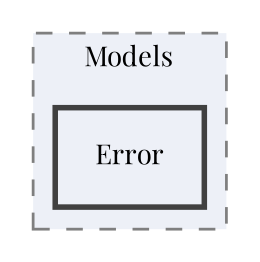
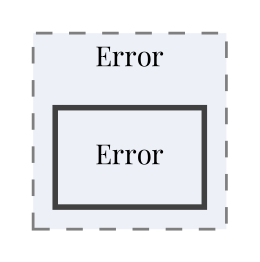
(130, 59) -> (130, 59)
